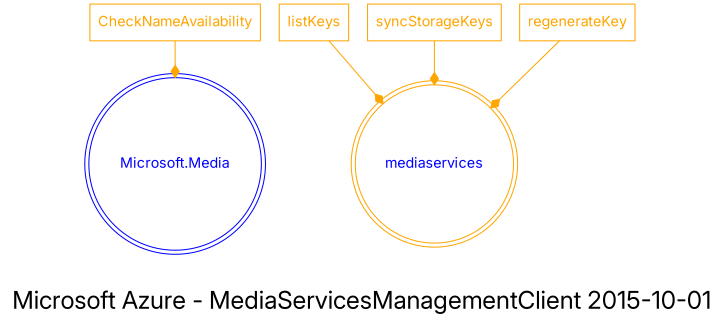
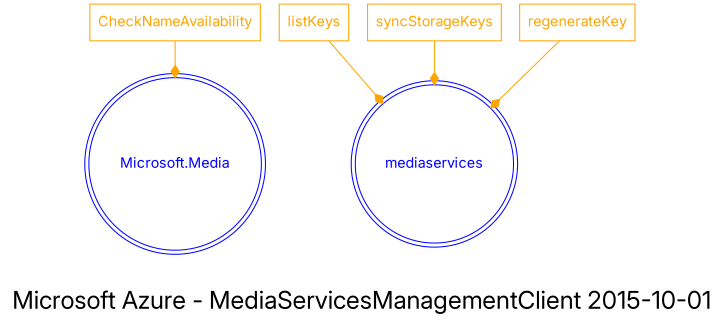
(434, 164) -> (434, 164)
